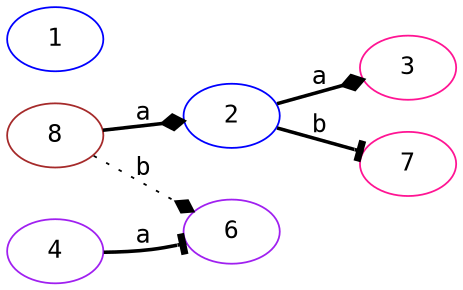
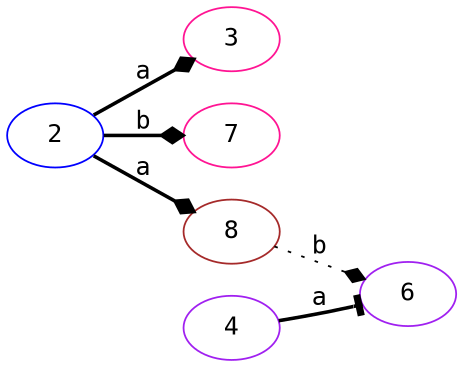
(55, 39) -> none
(133, 127) -> (134, 178)
(316, 139) -> (133, 135)
